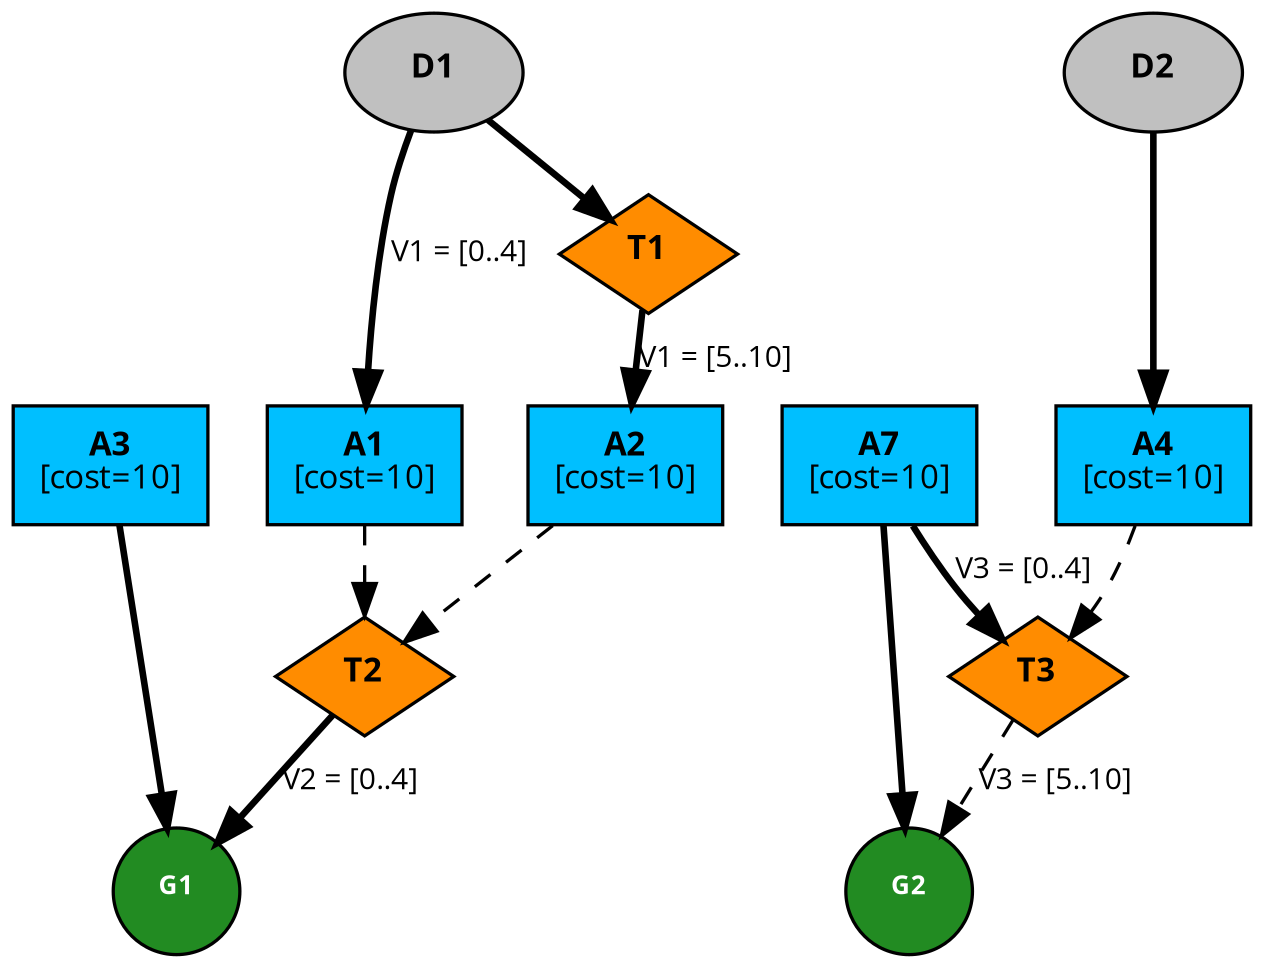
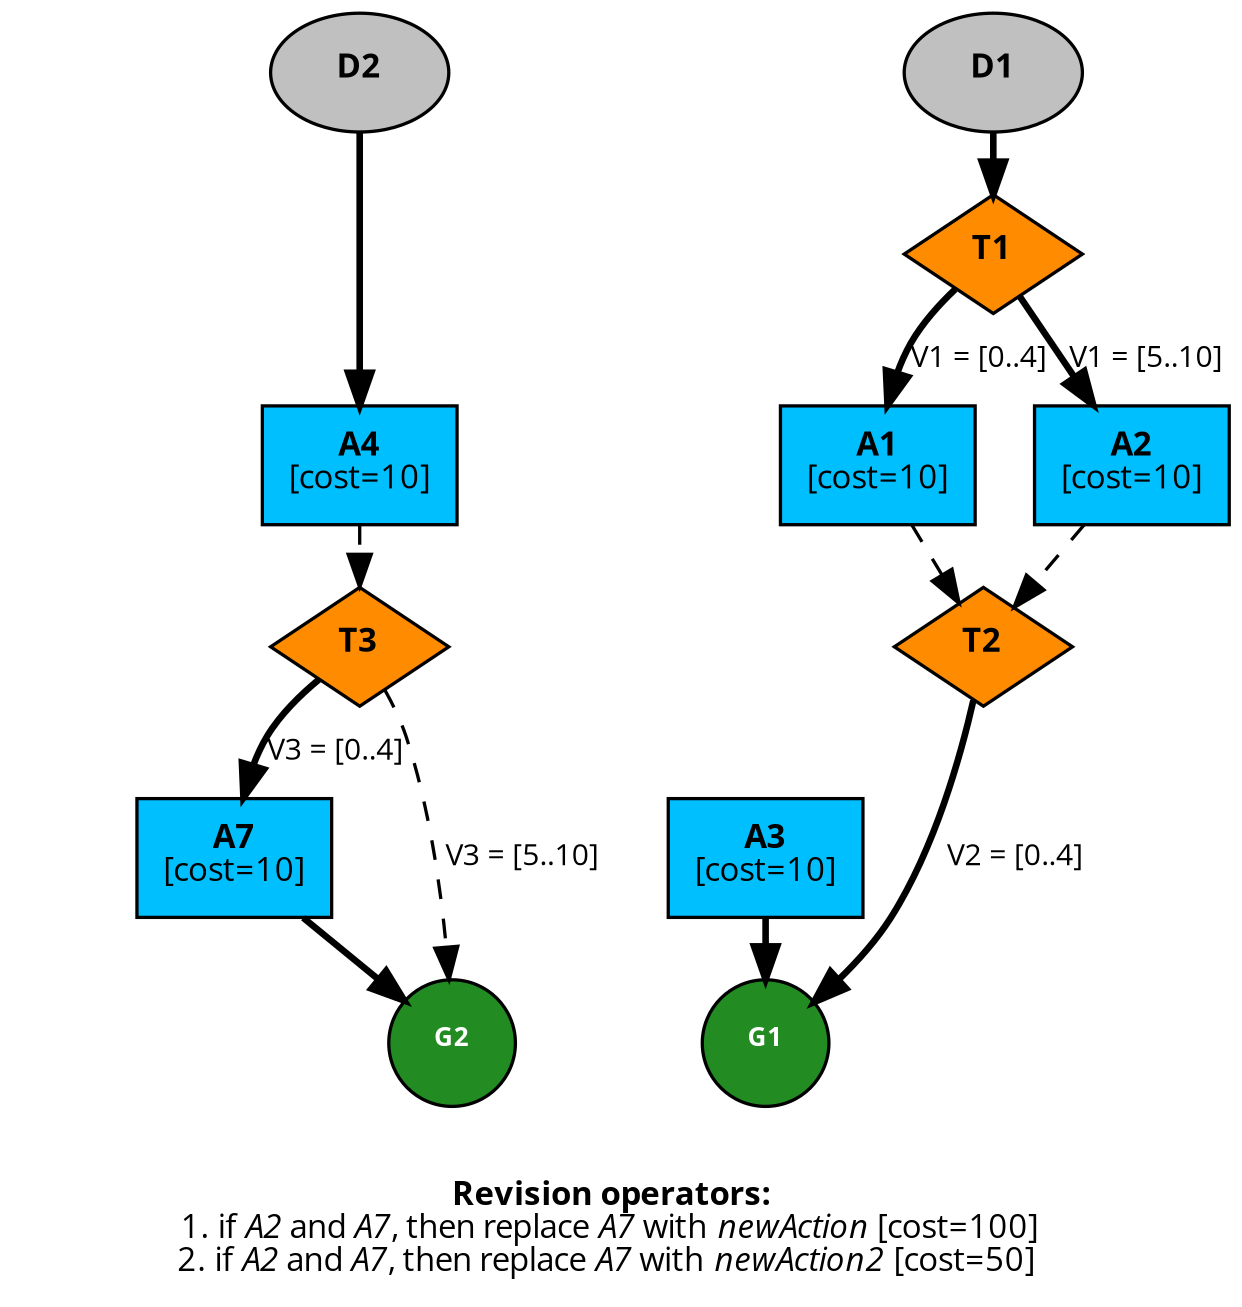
(381, 249) -> (921, 328)
(944, 572) -> (280, 718)
none -> (607, 1231)
